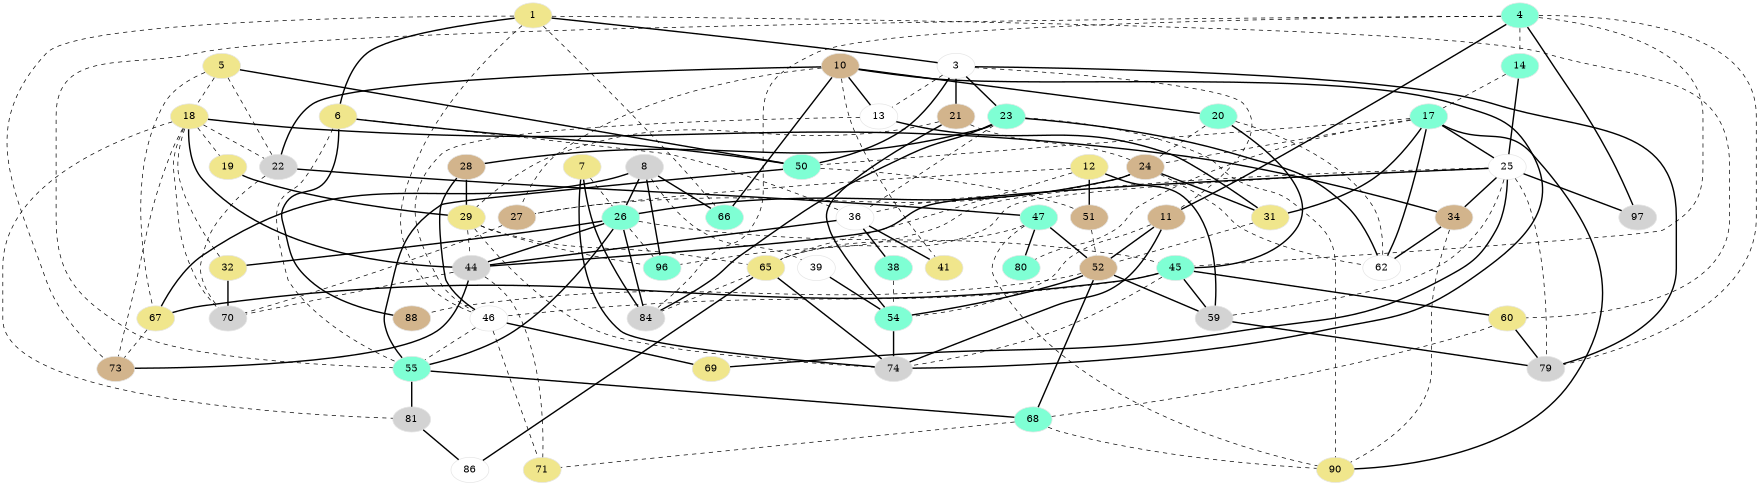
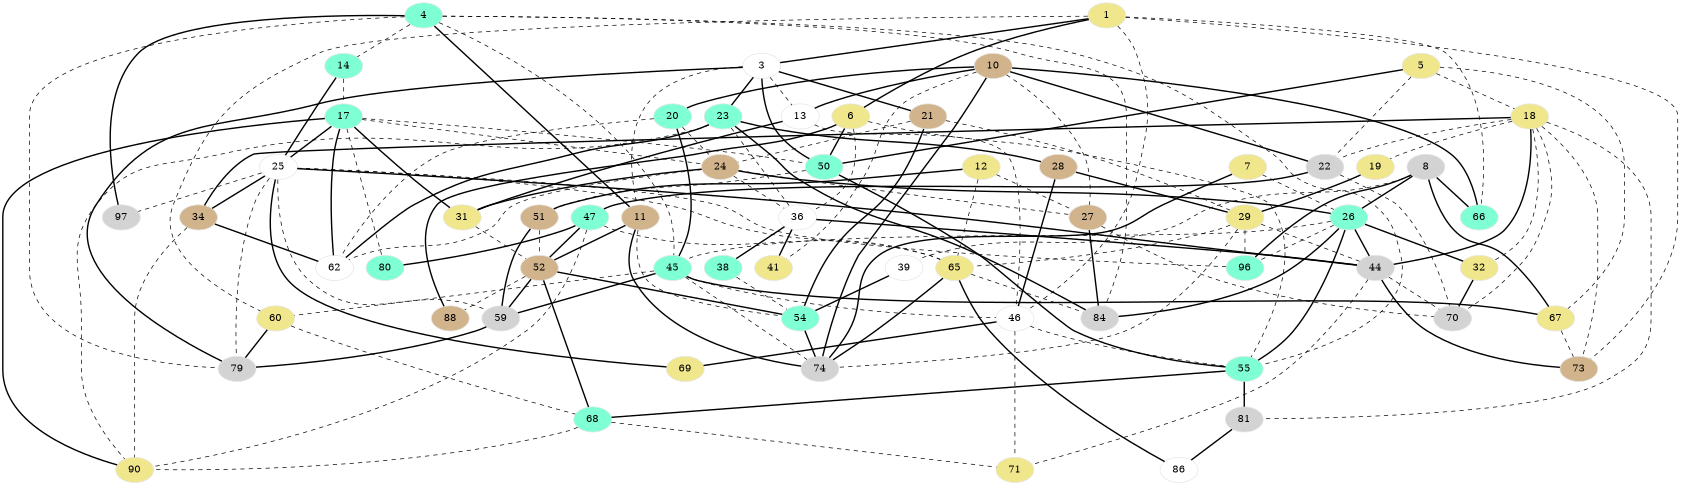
(1573, 192) -> (200, 192)
(1195, 210) -> (511, 265)
(598, 237) -> (1094, 268)
(1327, 291) -> (474, 293)
